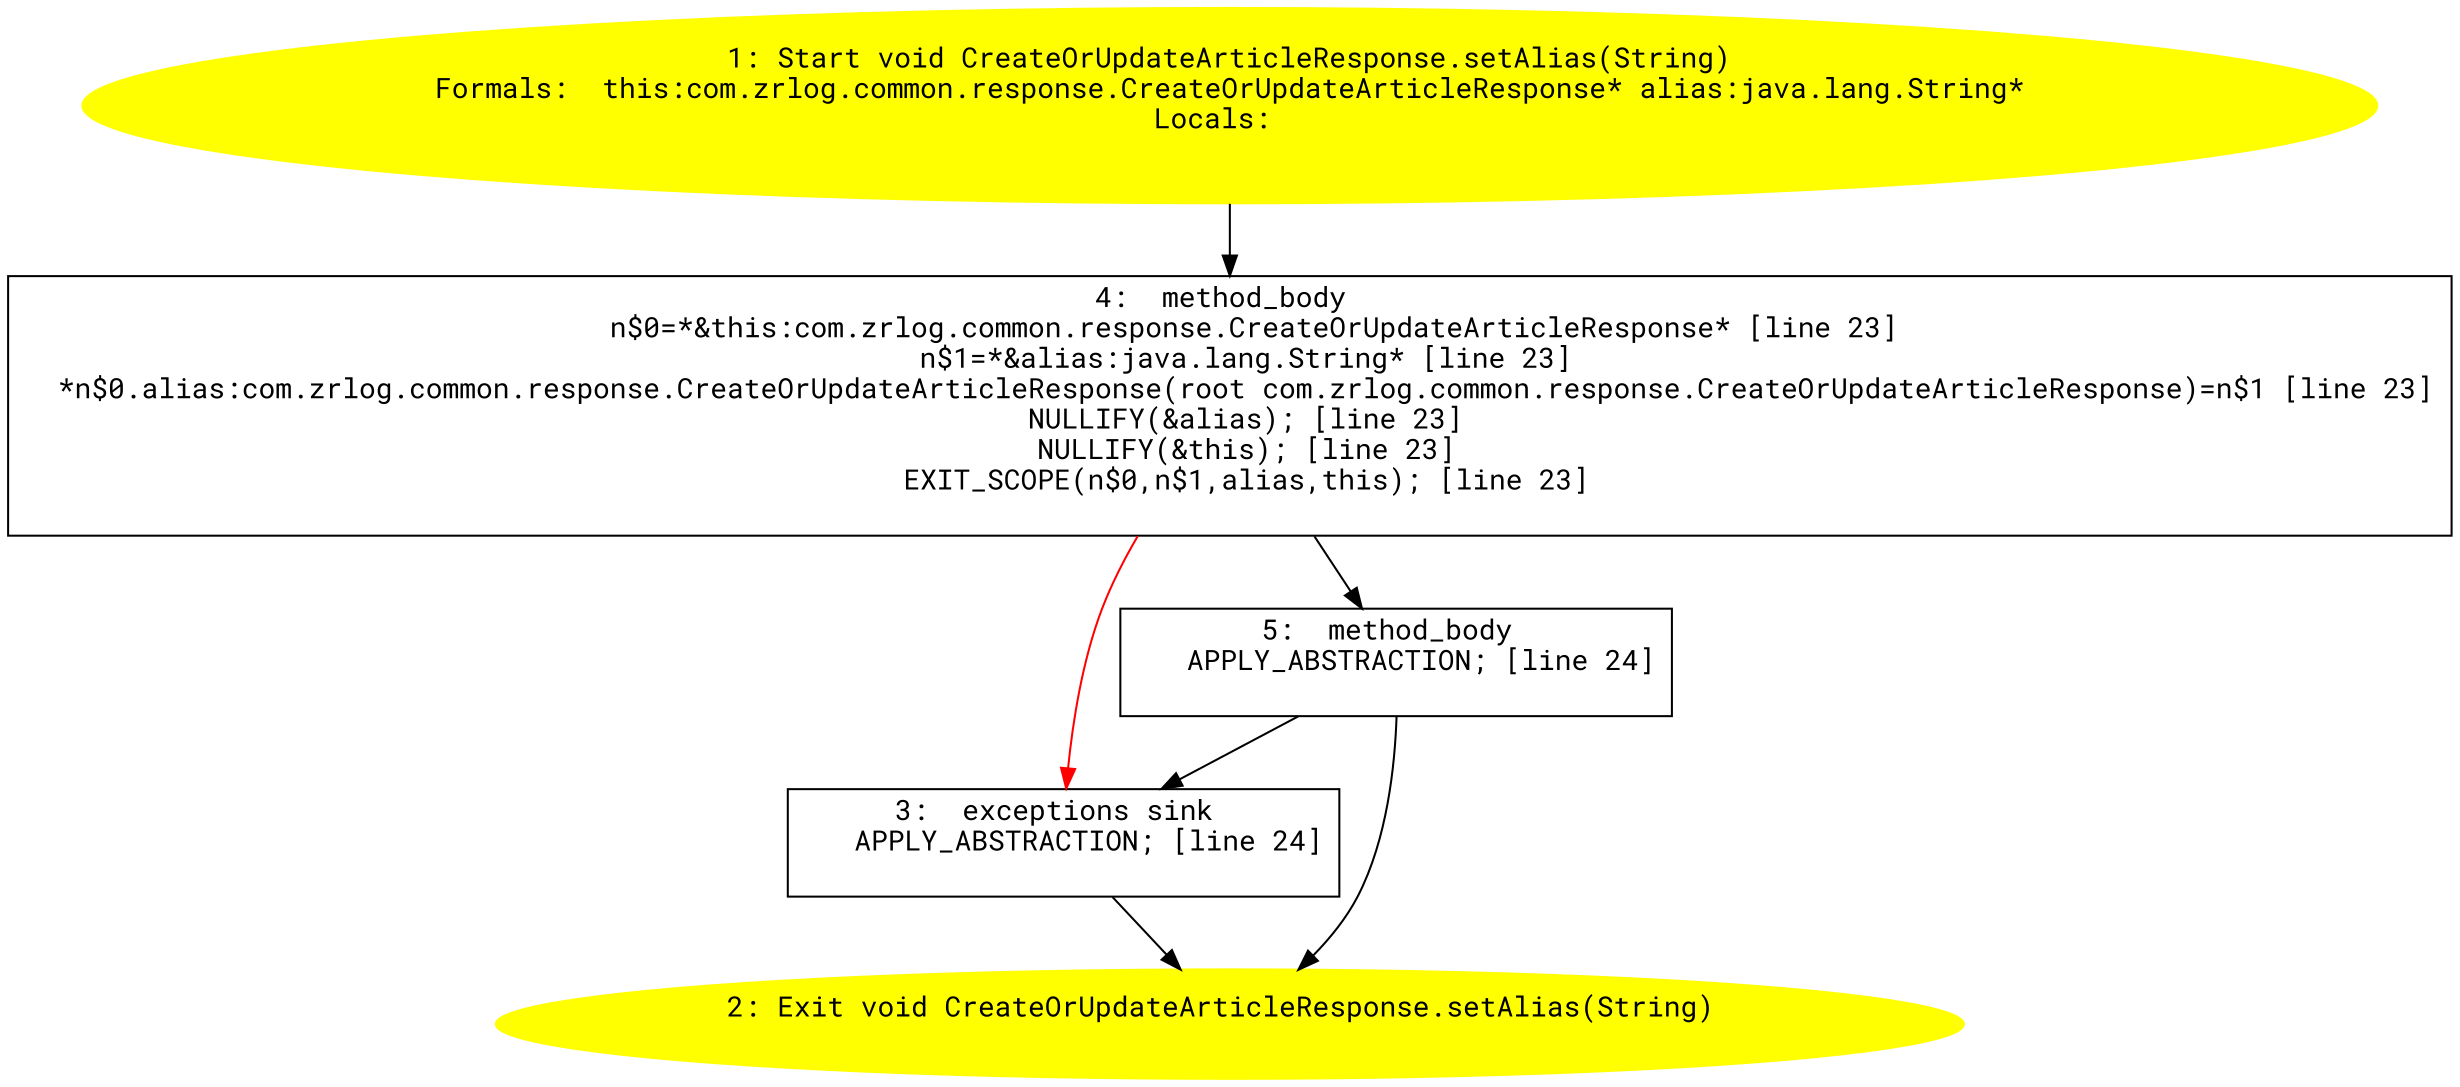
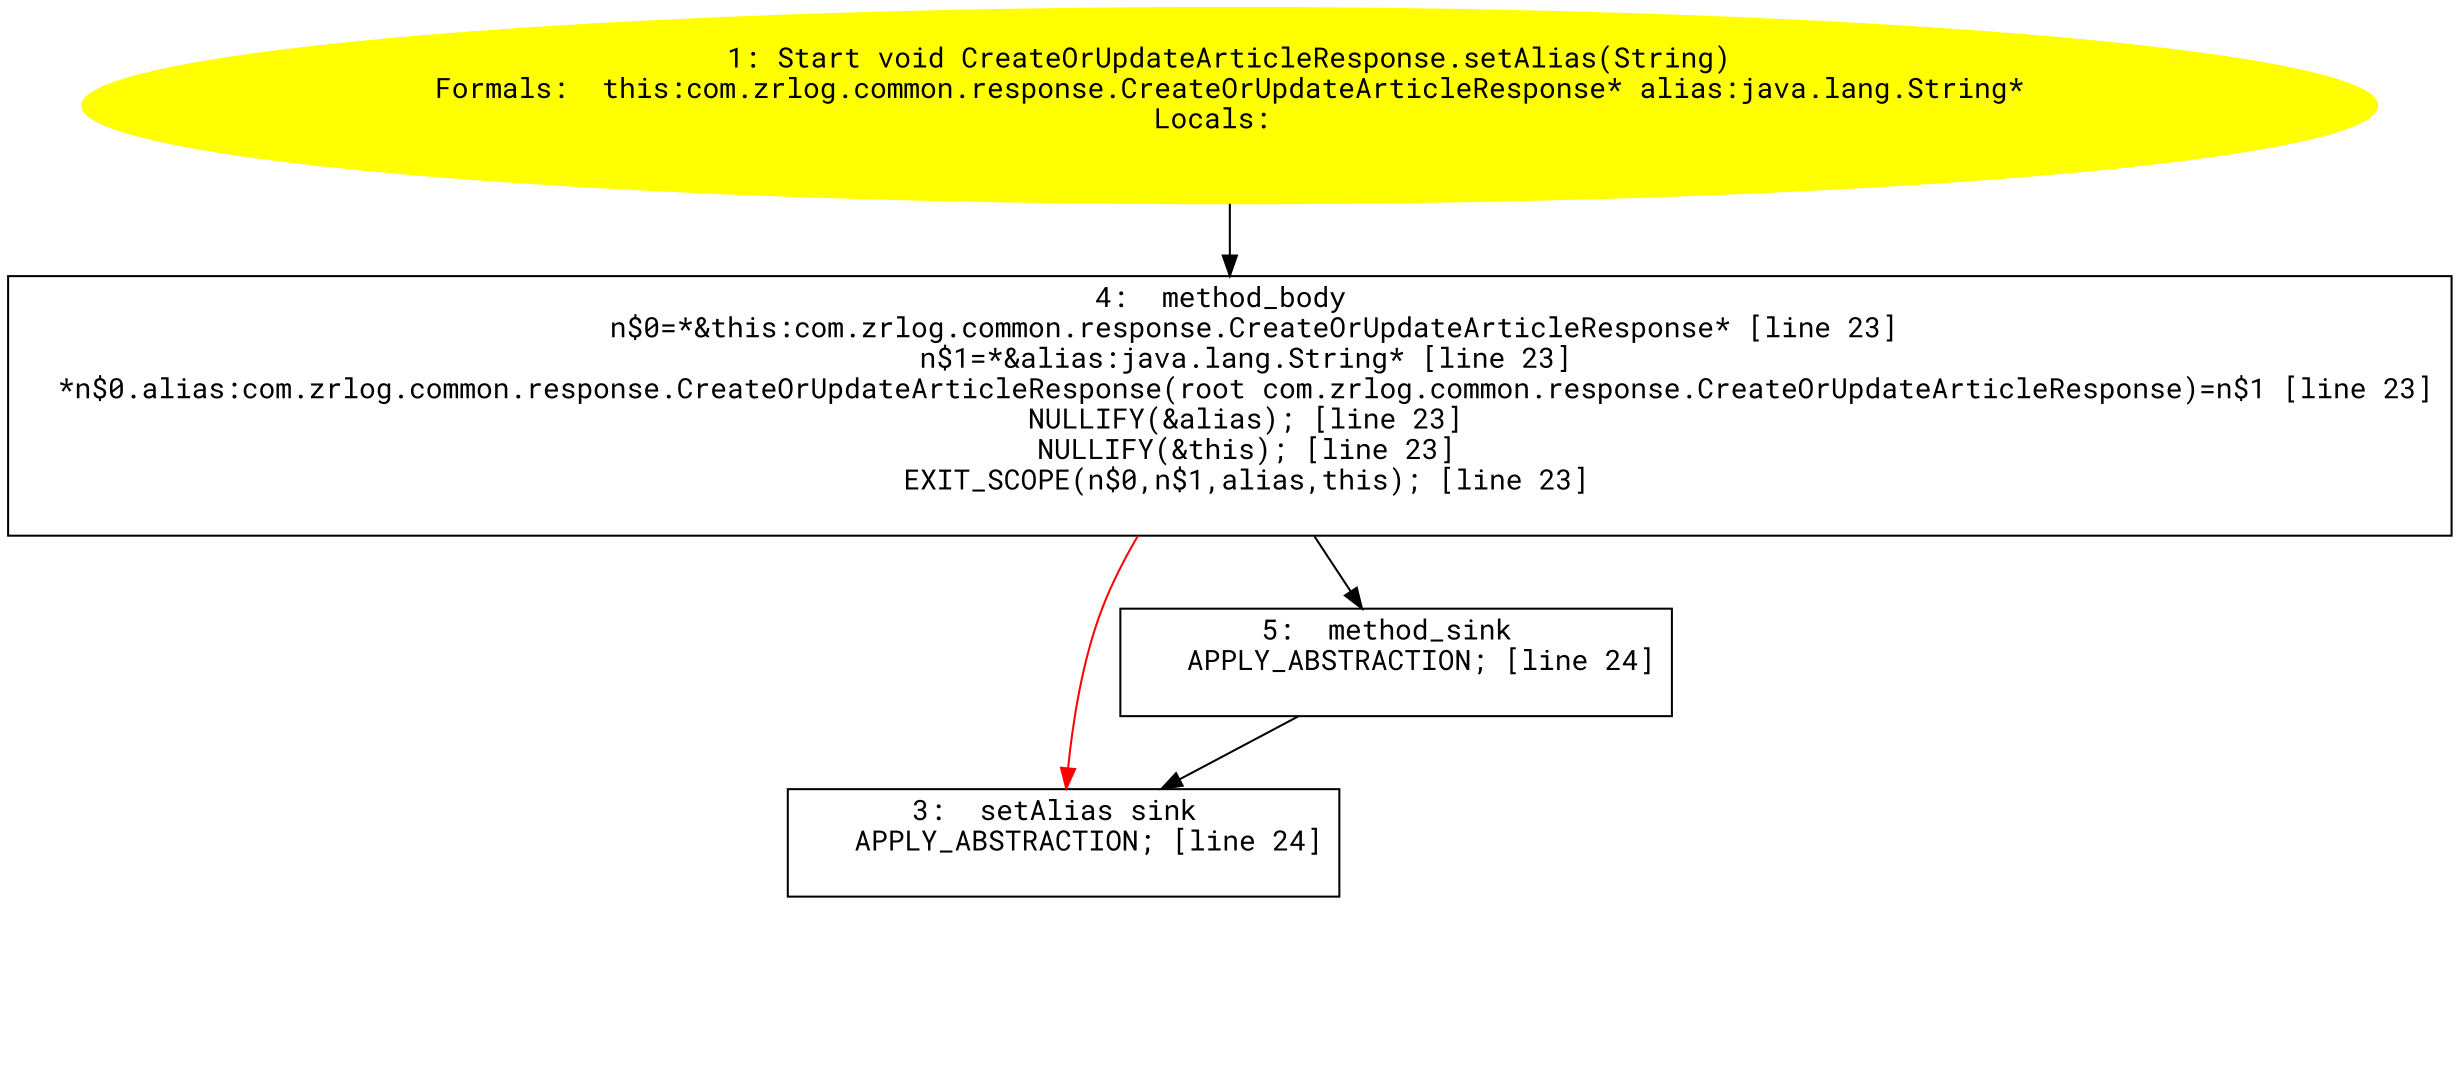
(1396, 662) -> (1396, 662)
(1064, 843) -> (1064, 843)
(1230, 1024) -> none
